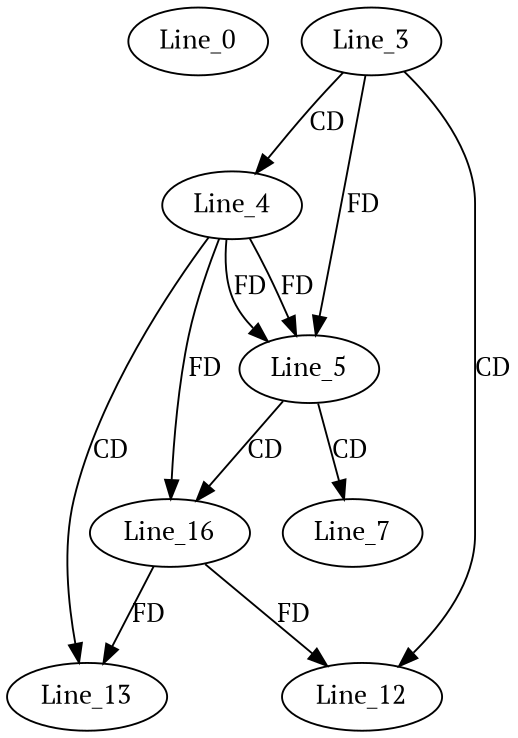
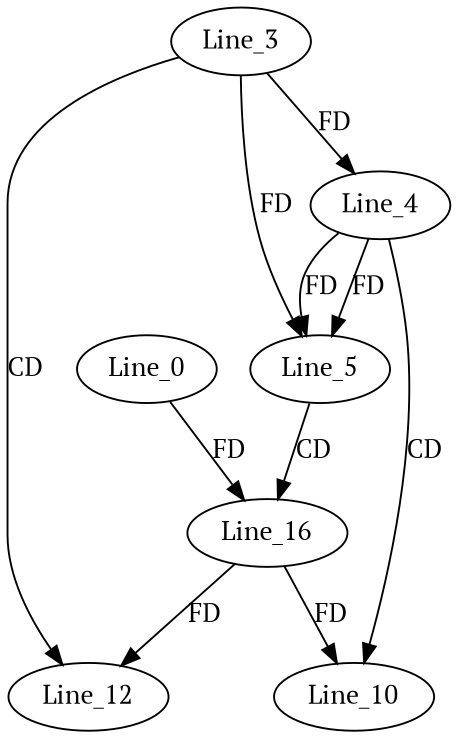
(327, 123) -> (335, 123)
(185, 357) -> (201, 443)
(353, 533) -> none
(87, 697) -> (354, 697)
